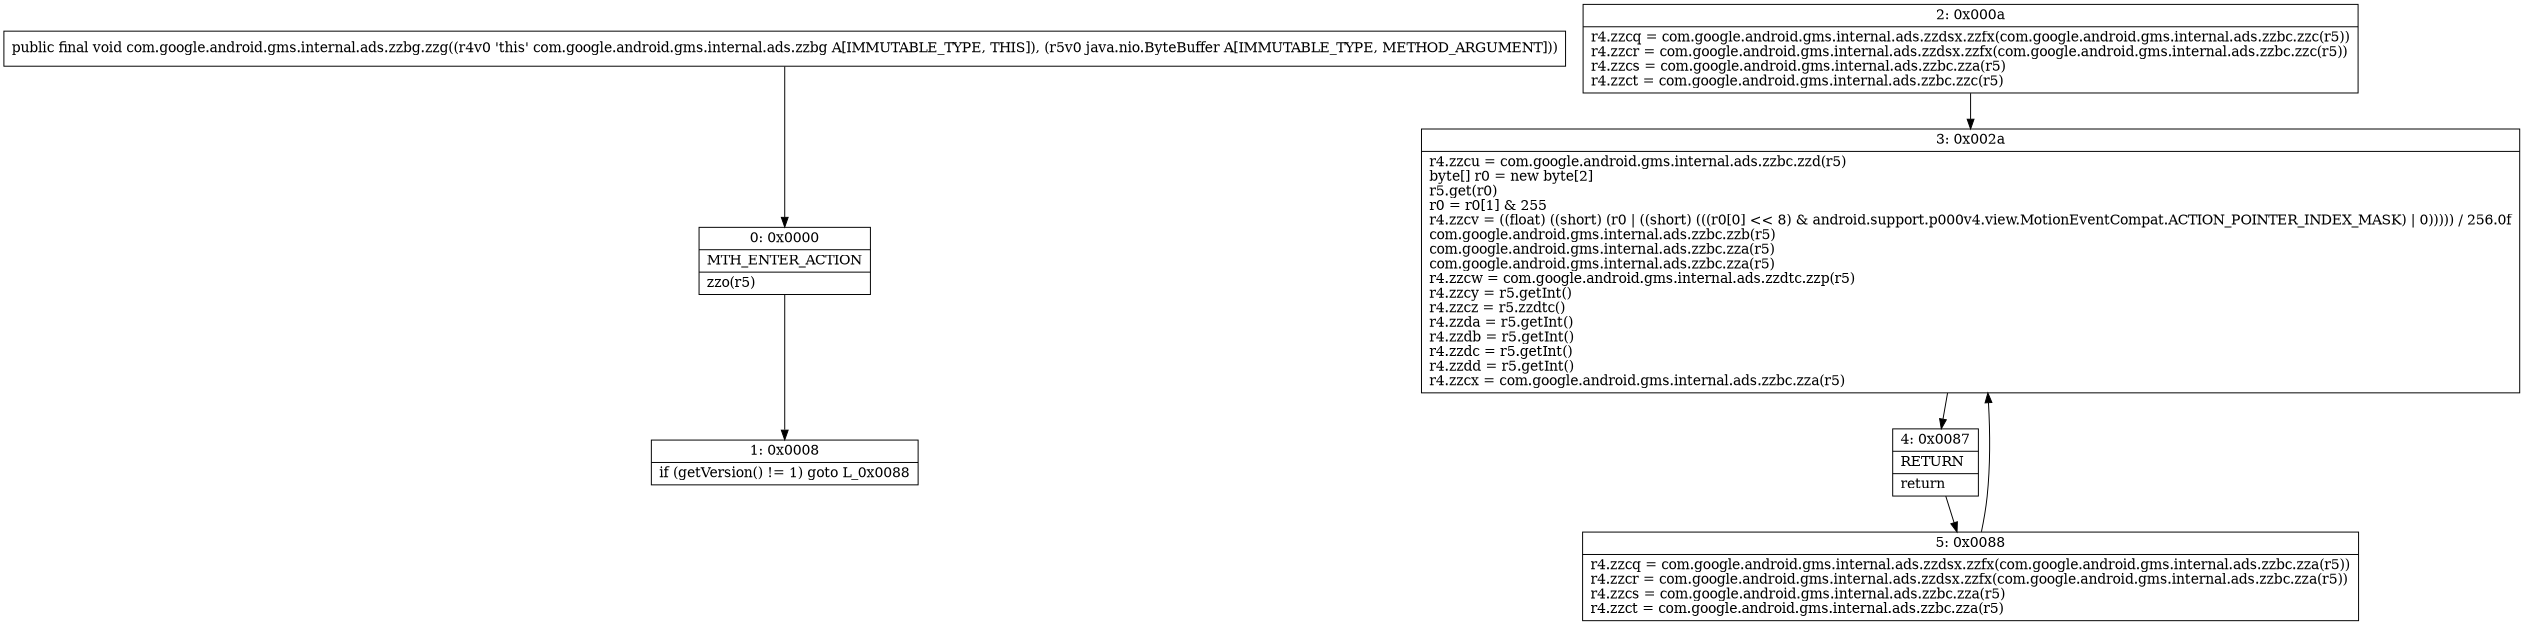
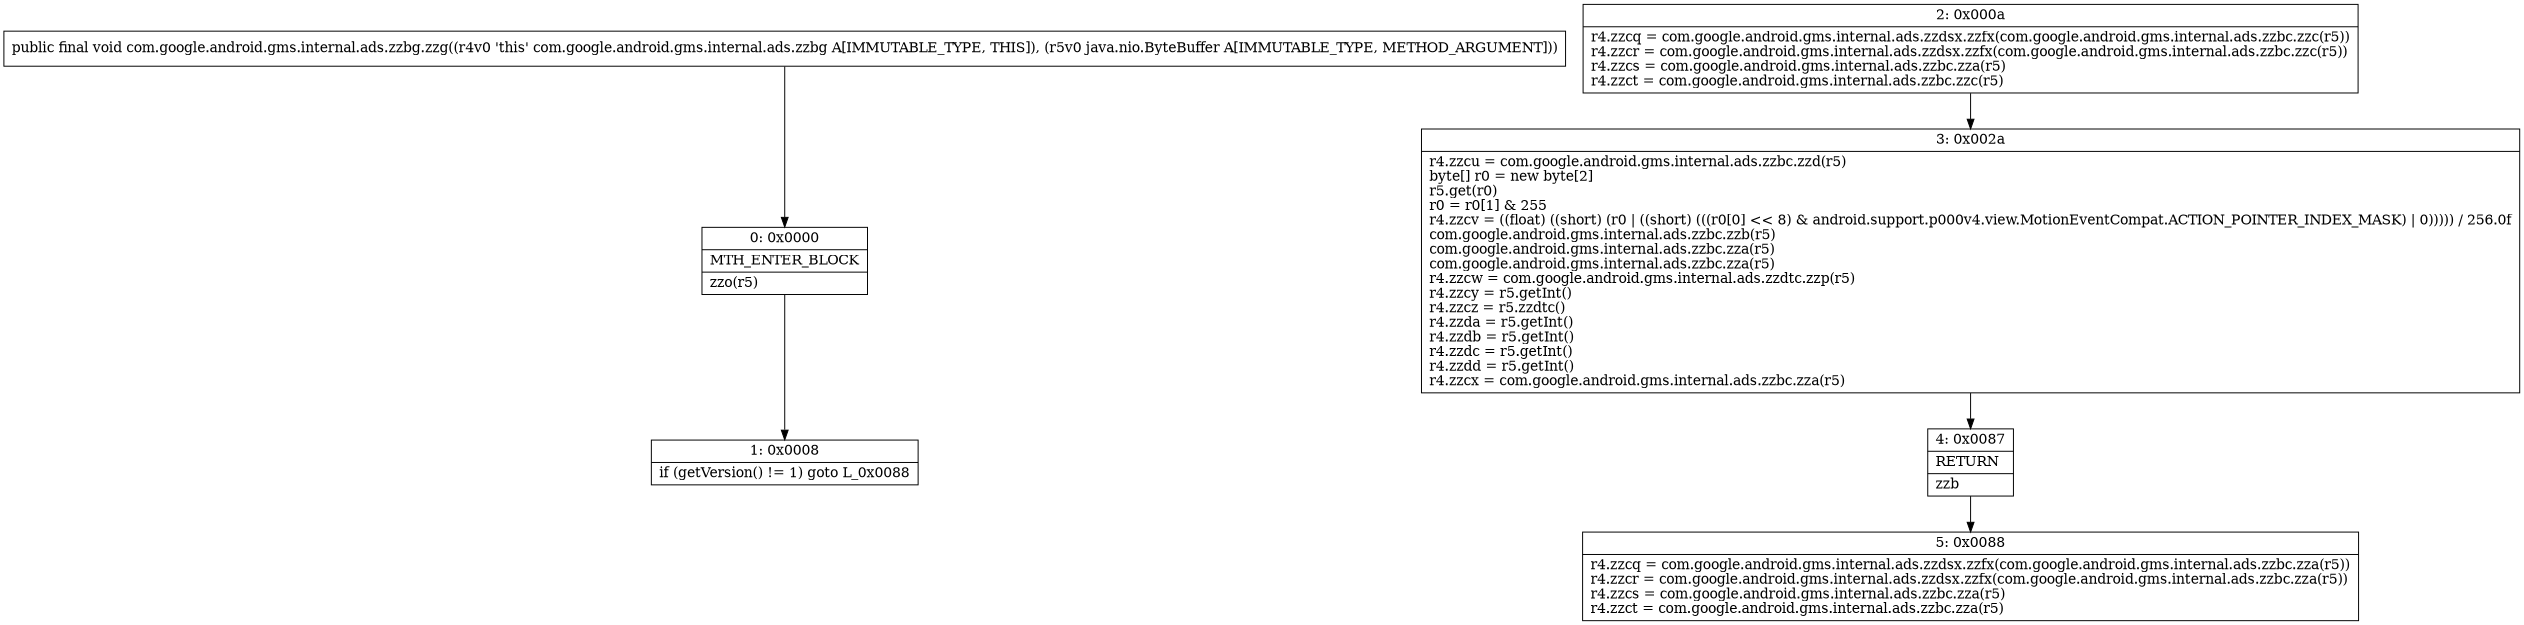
(785, 260) -> (785, 260)
(1989, 468) -> none
(1923, 484) -> (1948, 484)
